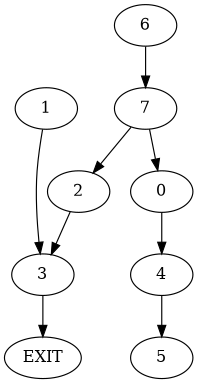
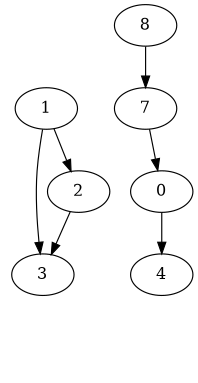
(146, 25) -> (146, 25)
(116, 145) -> (60, 145)
(43, 358) -> none
(162, 358) -> none
